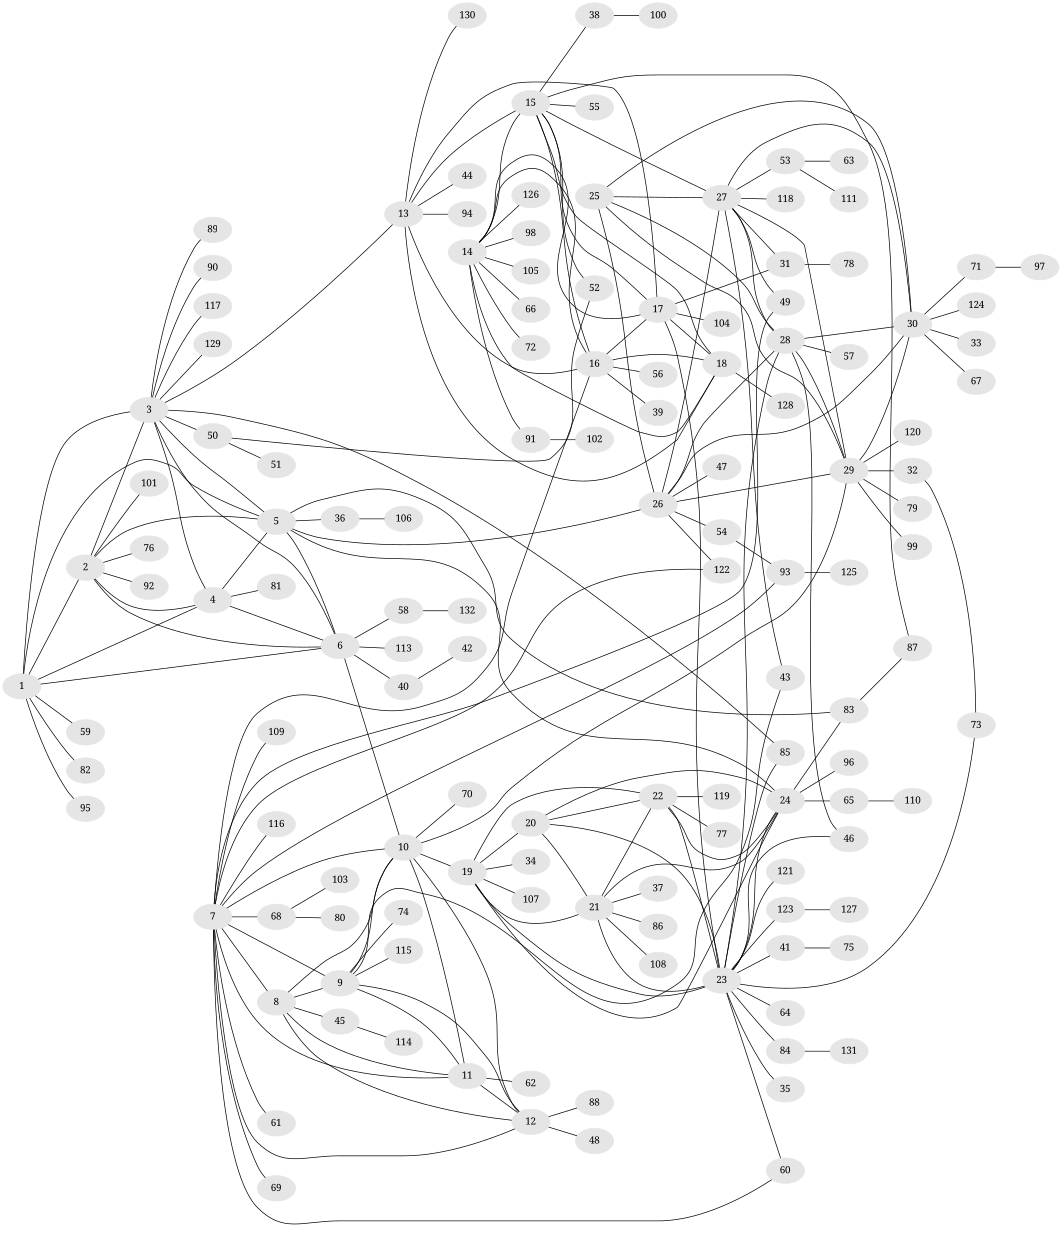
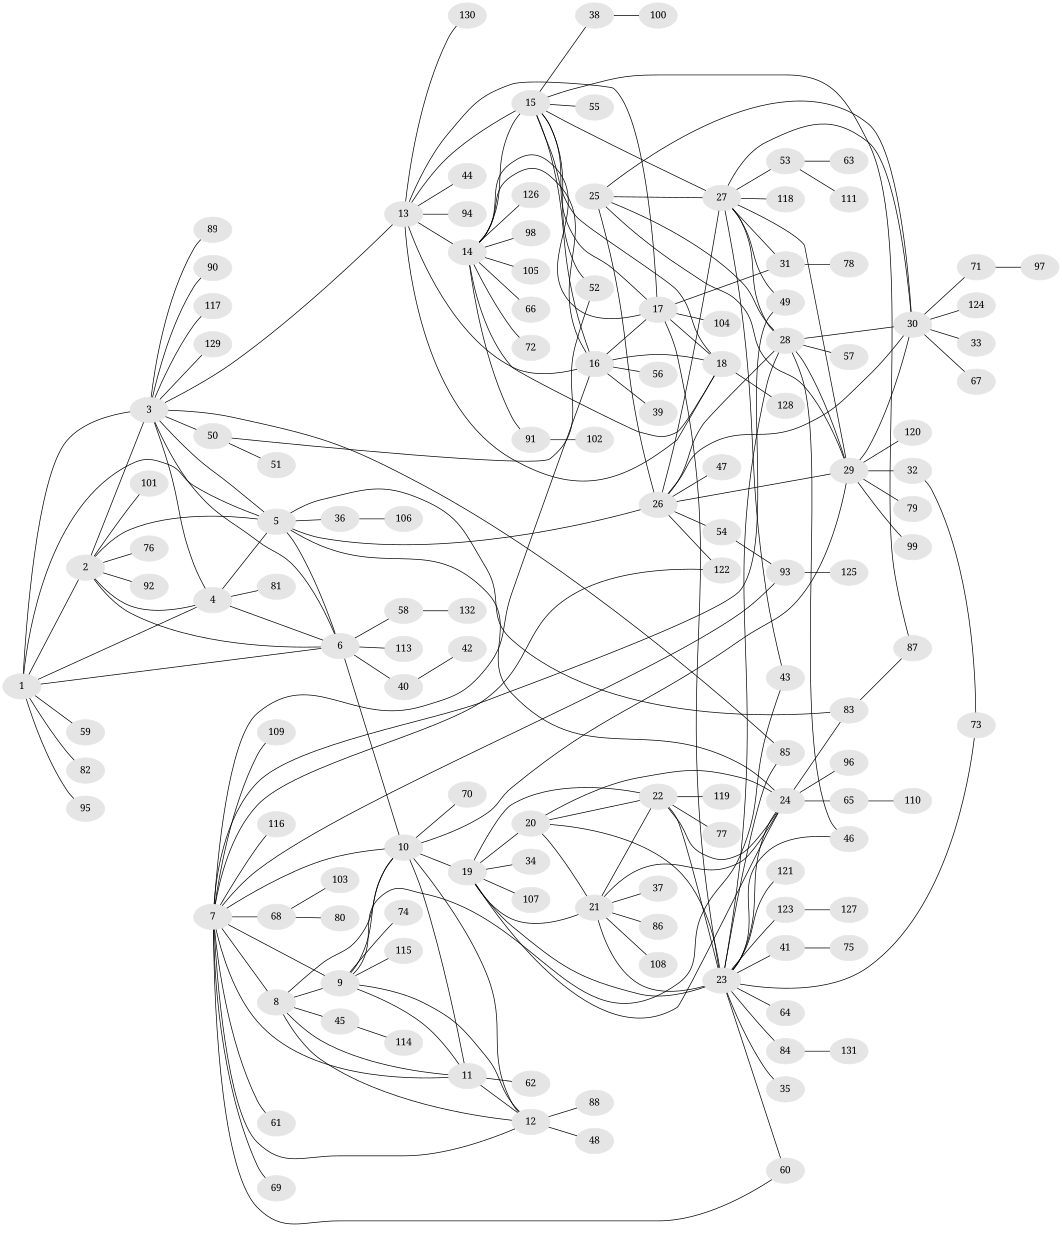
none -> (435, 233)
